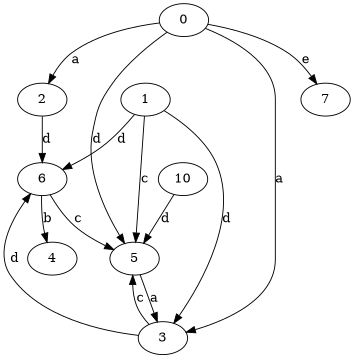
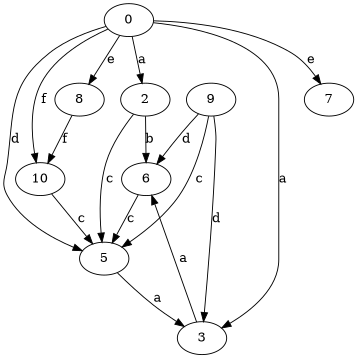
none -> (45, 77)
none -> (80, 100)
(146, 100) -> (211, 100)
(47, 139) -> (150, 139)
(166, 219) -> (81, 219)
(15, 259) -> (183, 259)
(52, 259) -> none
(137, 306) -> (104, 170)
